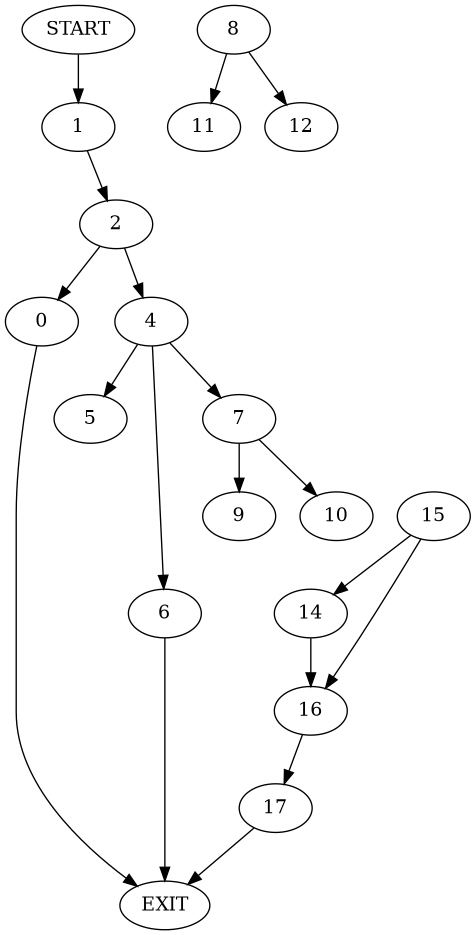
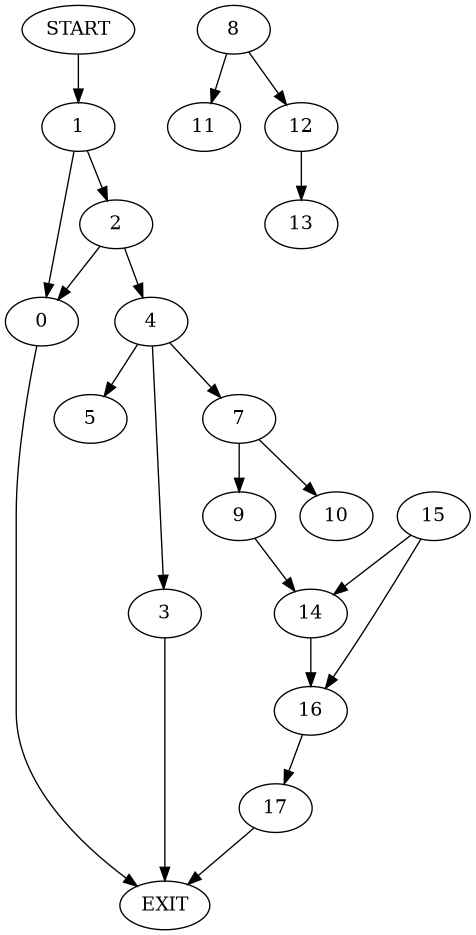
none -> (61, 217)
none -> (301, 224)
none -> (271, 559)
(165, 614) -> (165, 614)
